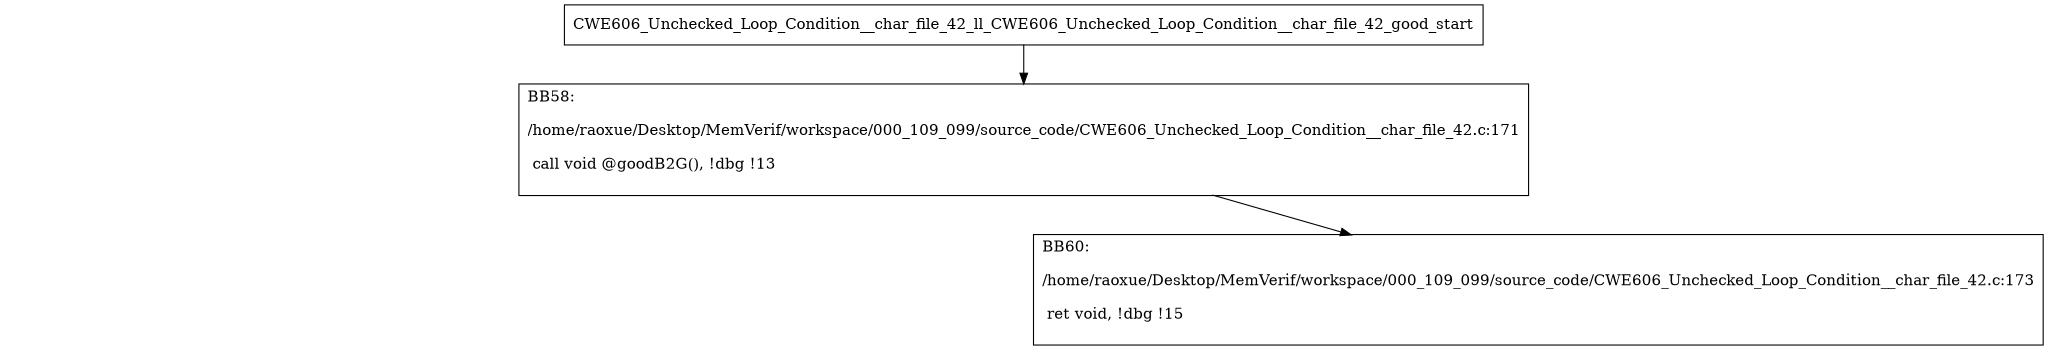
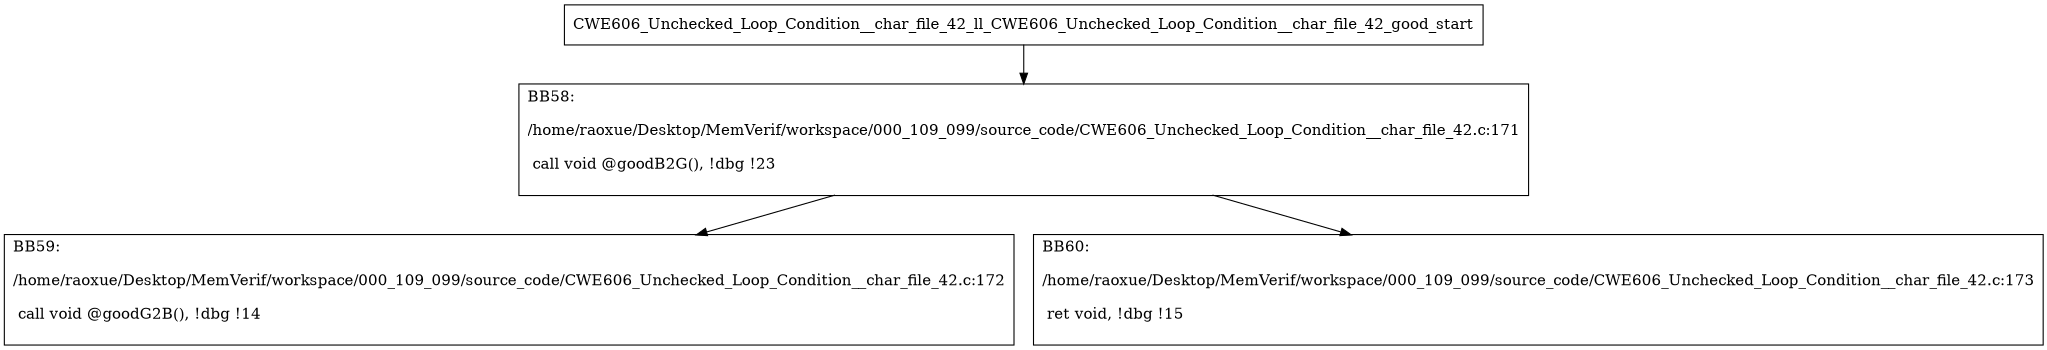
(652, 164) -> (652, 164)
none -> (509, 290)
